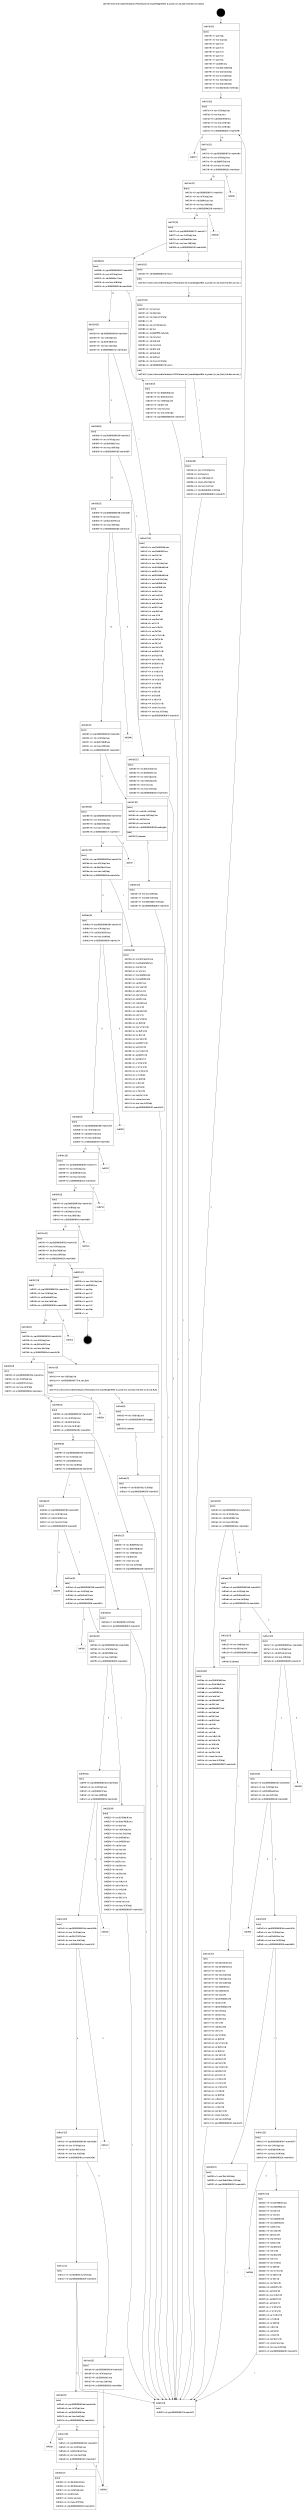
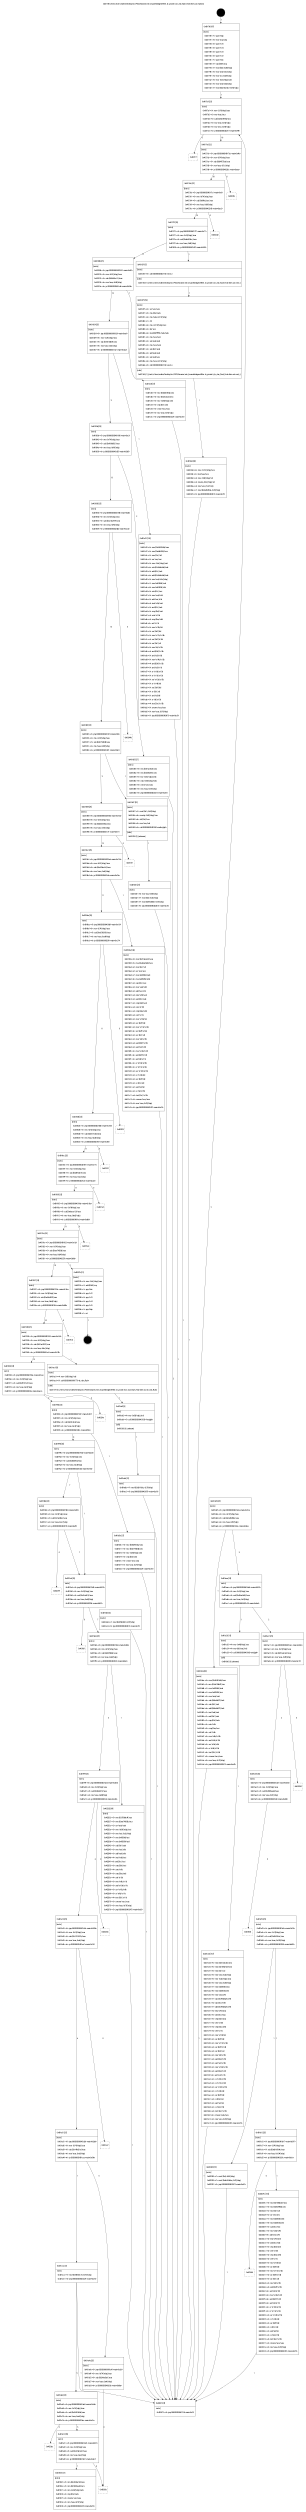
(101, 1540) -> (83, 1523)
(273, 1859) -> none
none -> (198, 2085)
